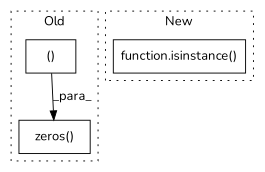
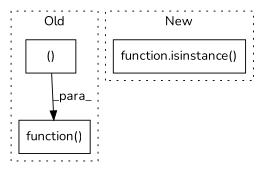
(55, 137) -> (55, 137)
